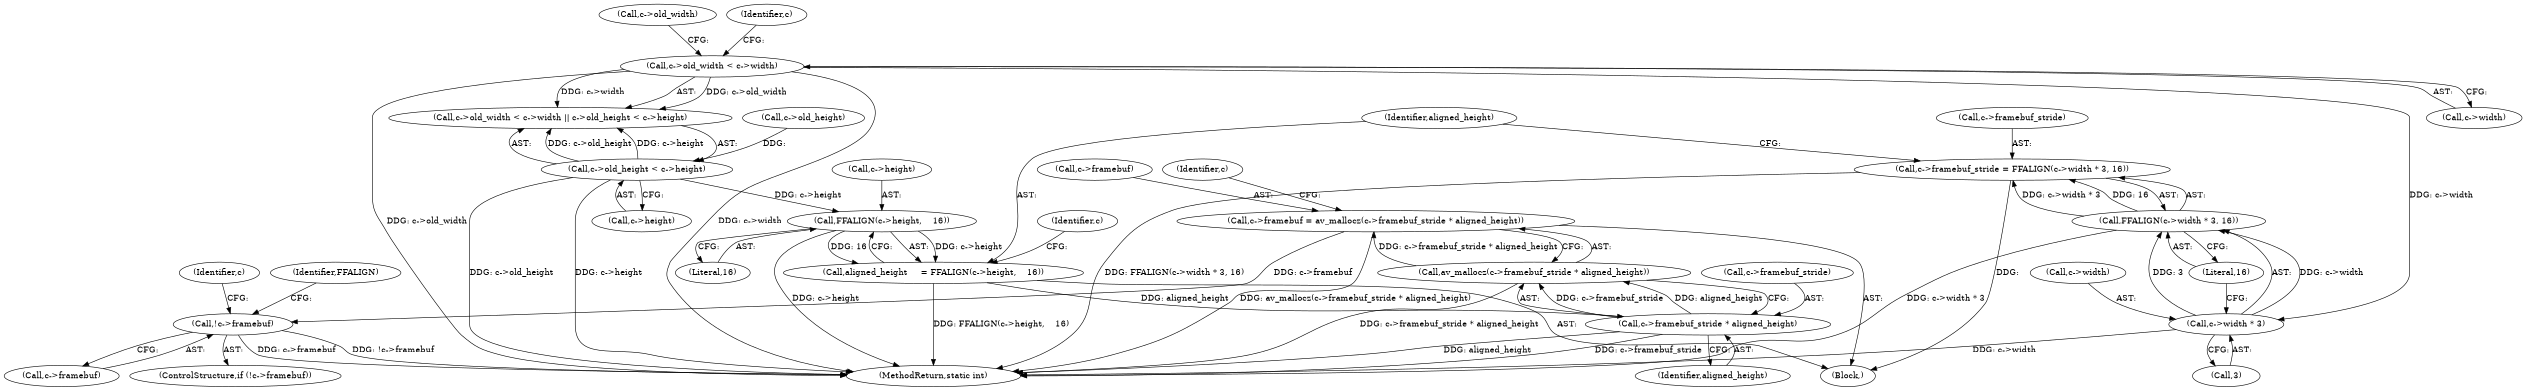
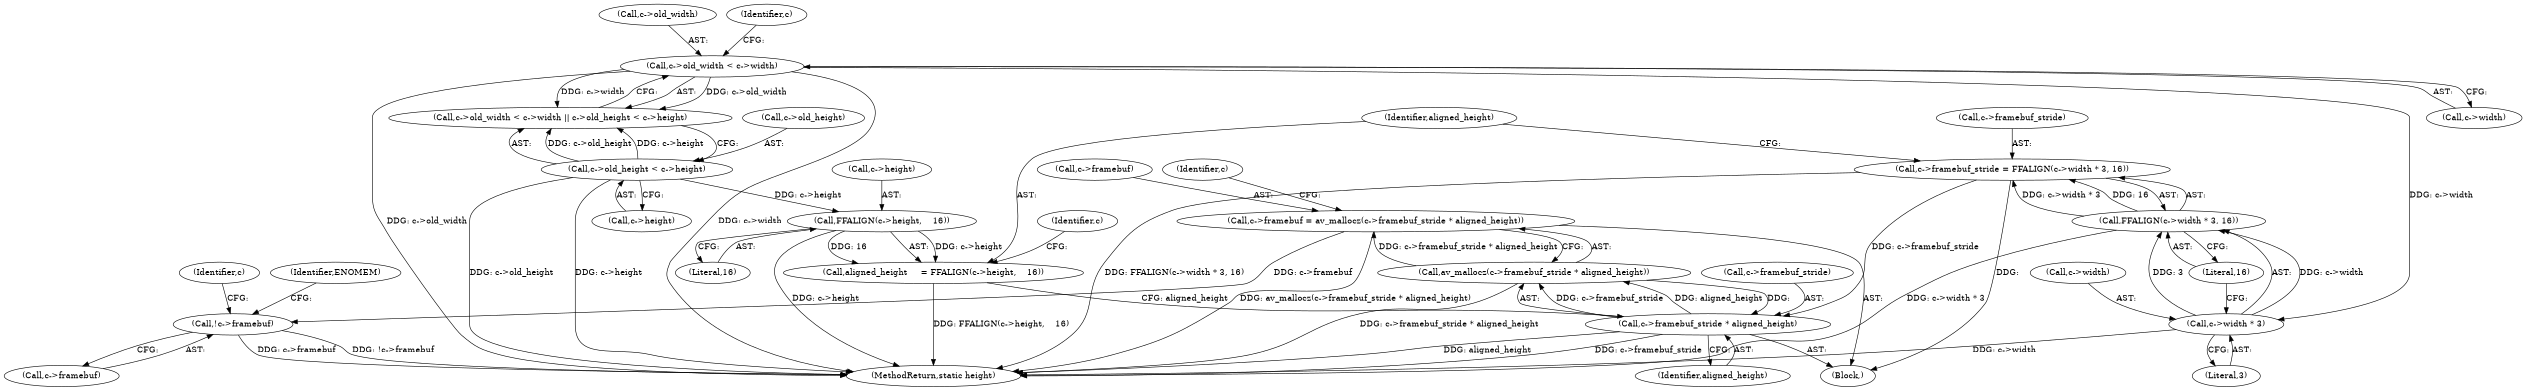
(700, 41) -> (700, 41)
none -> (631, 92)
(729, 144) -> (729, 144)
(776, 144) -> (776, 144)
none -> (1872, 242)
(872, 253) -> none
(336, 273) -> (336, 273)
(1439, 290) -> (1789, 347)
(1185, 299) -> (1185, 299)
(1780, 299) -> (1780, 299)
(235, 376) -> none
(933, 376) -> (933, 376)
(2226, 376) -> (2226, 376)
